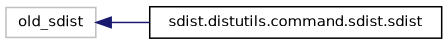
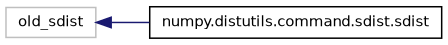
(296, 22) -> (296, 22)
